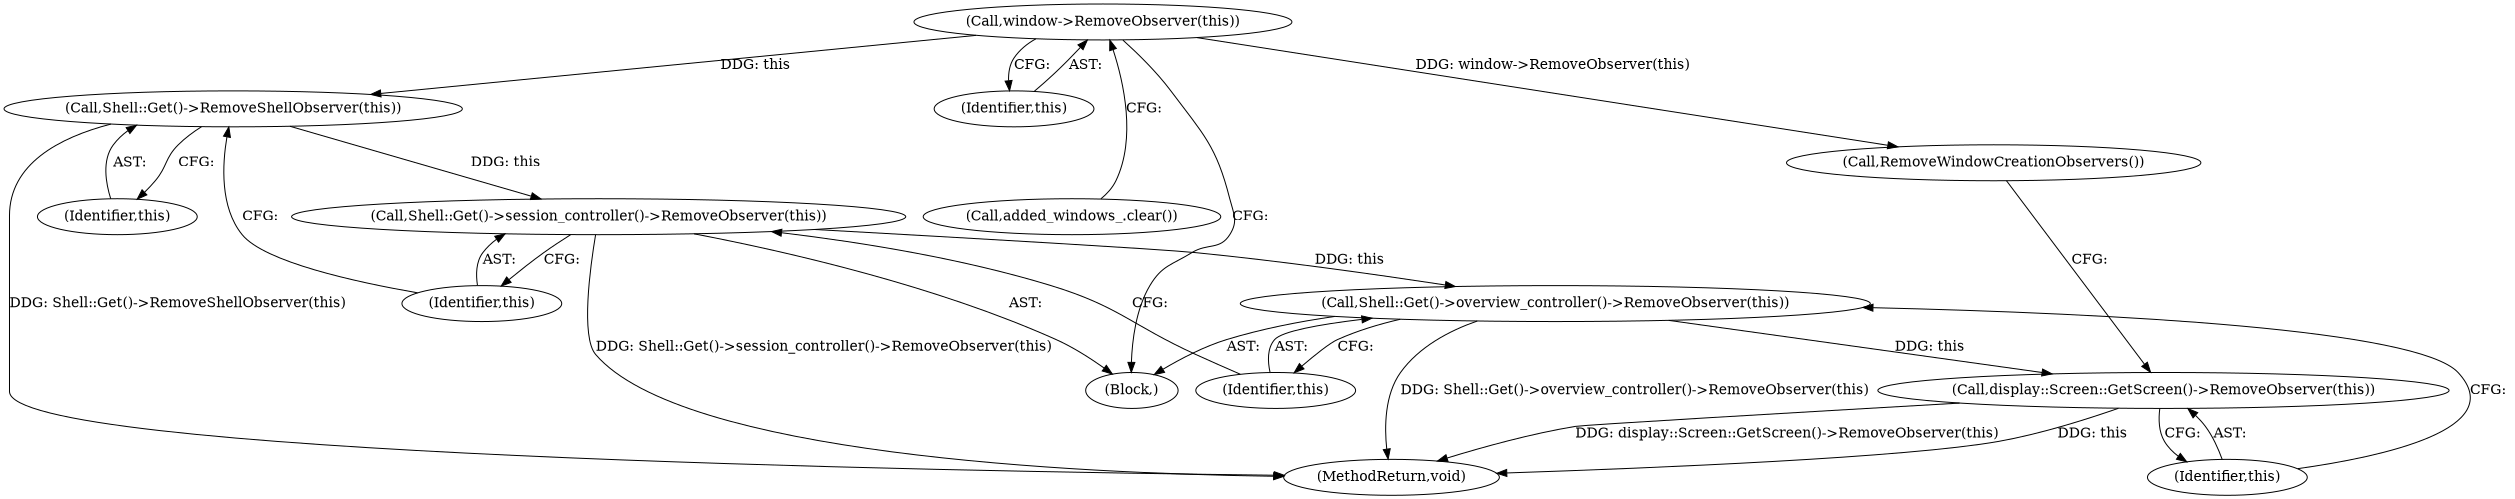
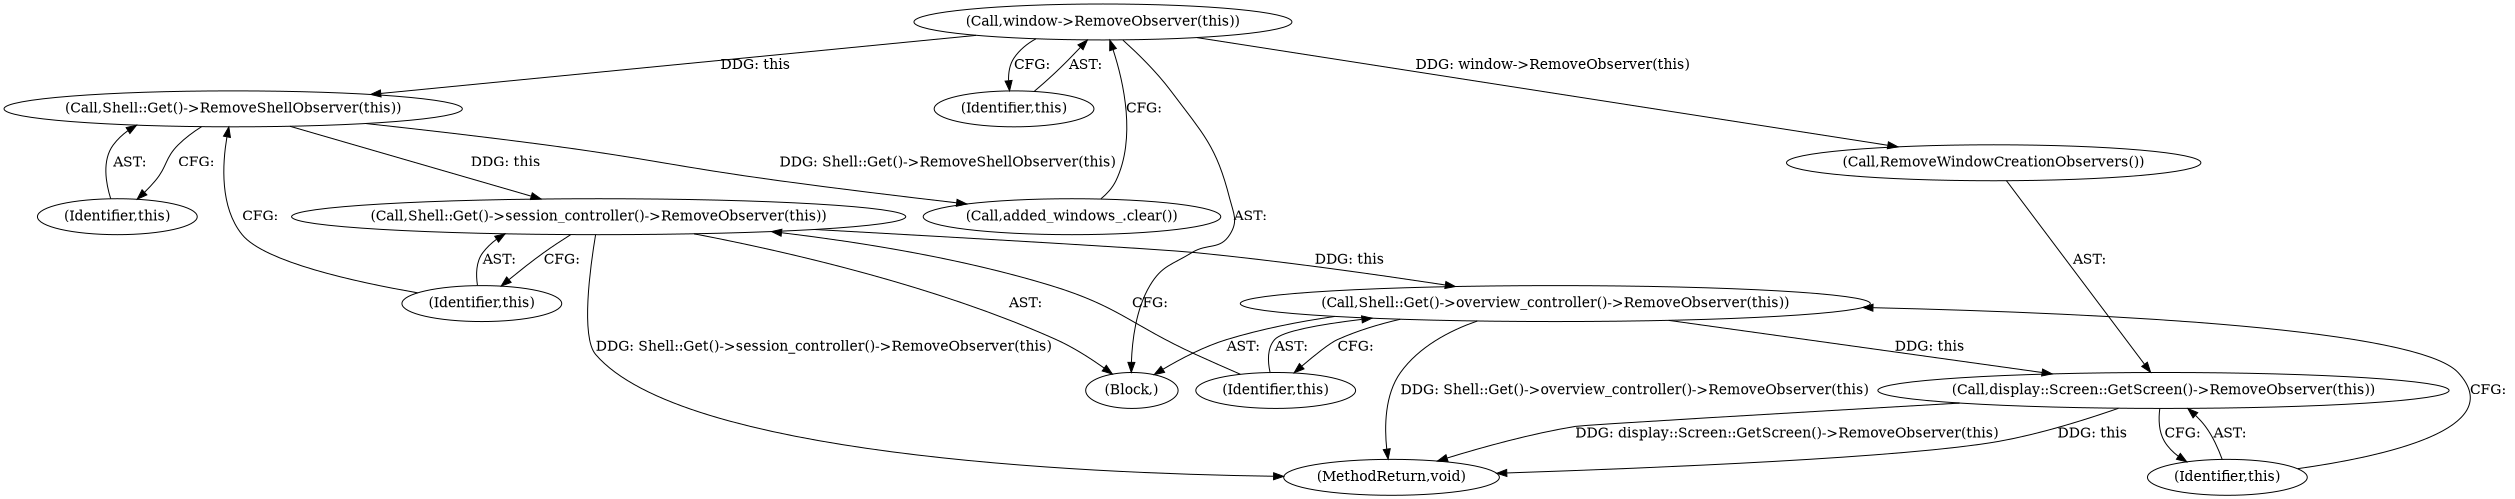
(1253, 217) -> (1253, 217)
(2092, 260) -> (2092, 260)
(477, 453) -> (661, 163)
